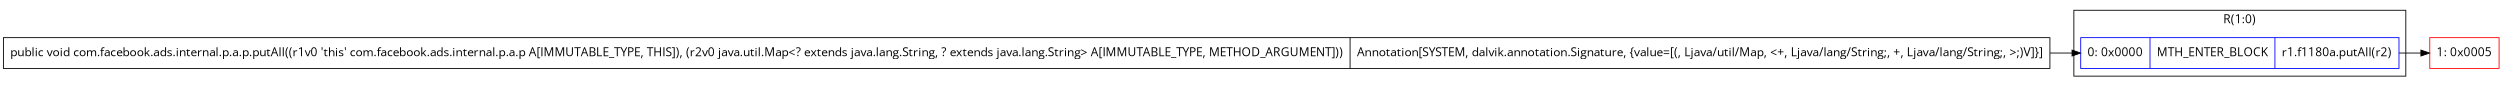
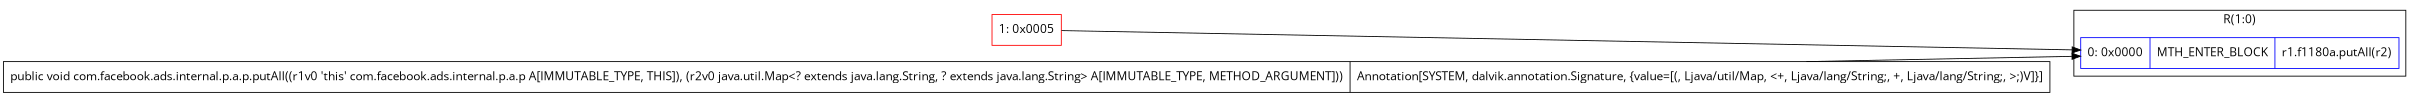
(2411, 53) -> (1567, 40)
